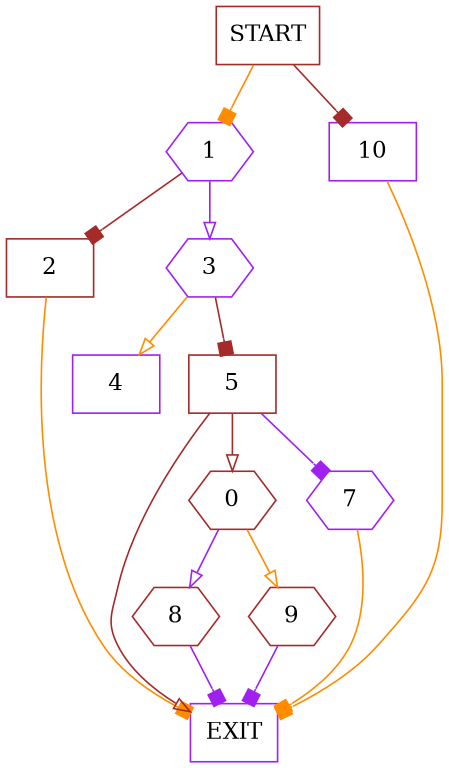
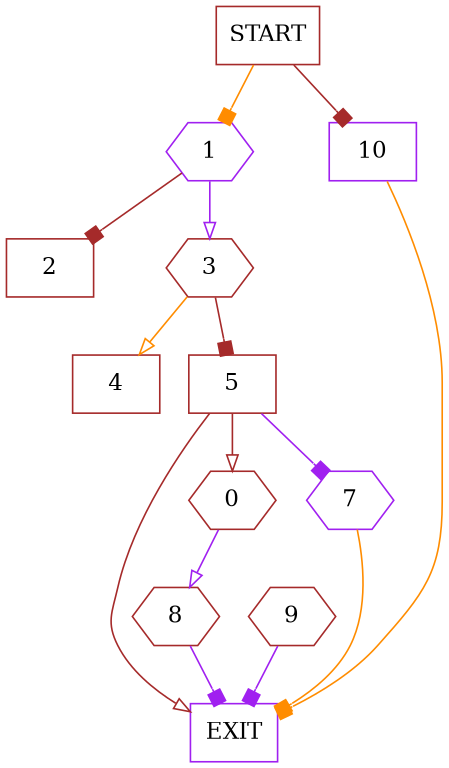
(210, 268) -> (210, 268)
(116, 384) -> (116, 384)
(55, 523) -> none
(259, 551) -> none
